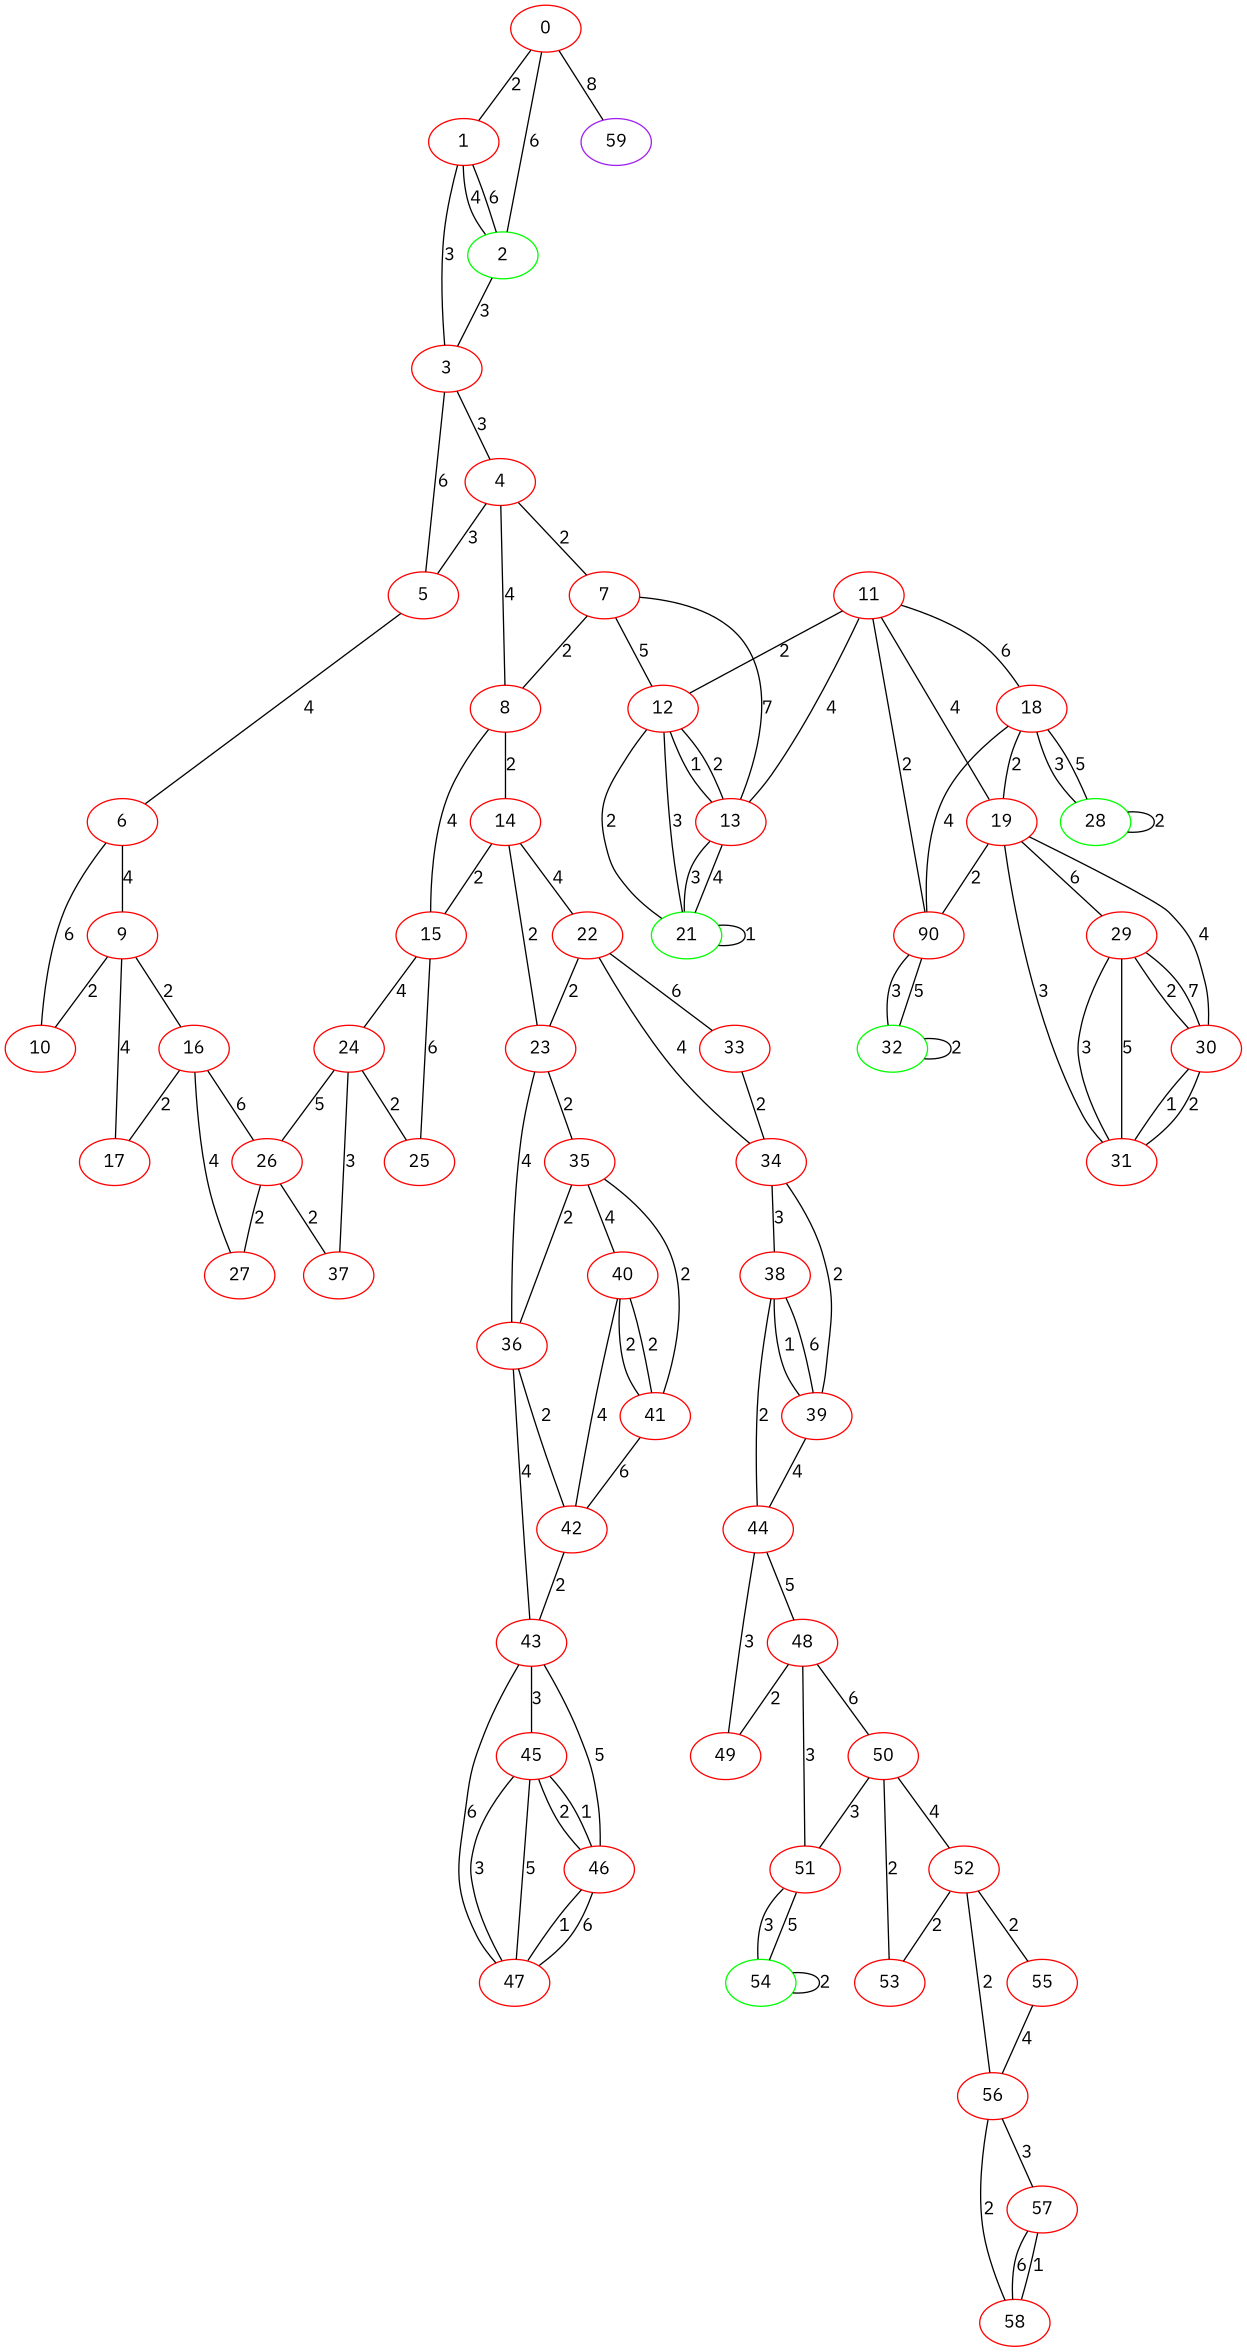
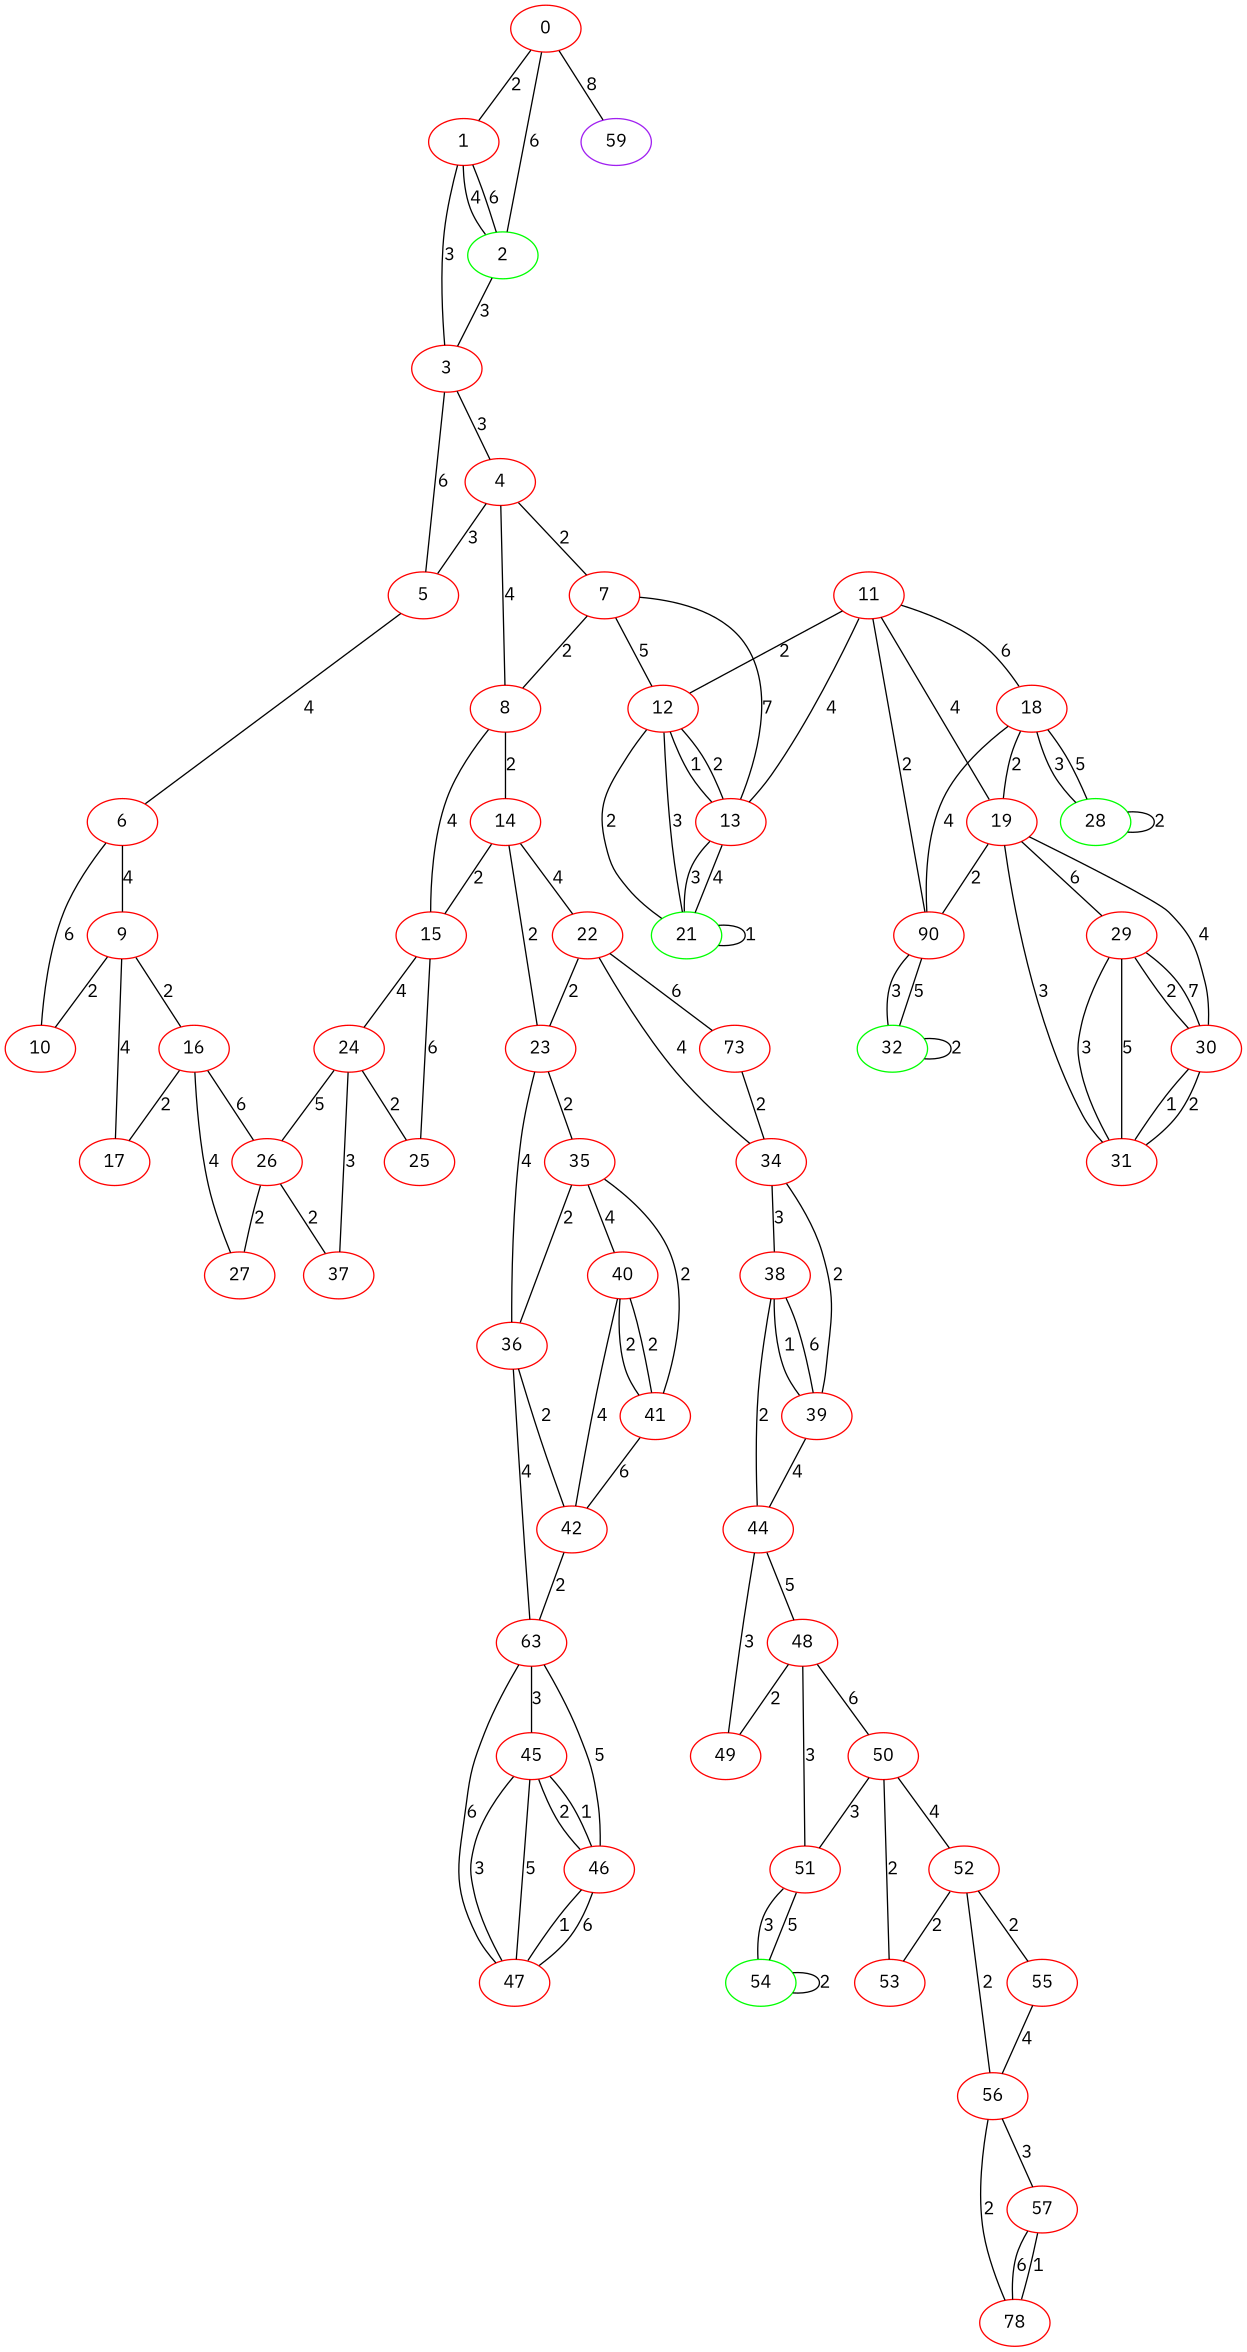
(735, 1049) -> (735, 1049)
(532, 1643) -> (532, 1643)
(1015, 2323) -> (1015, 2323)
